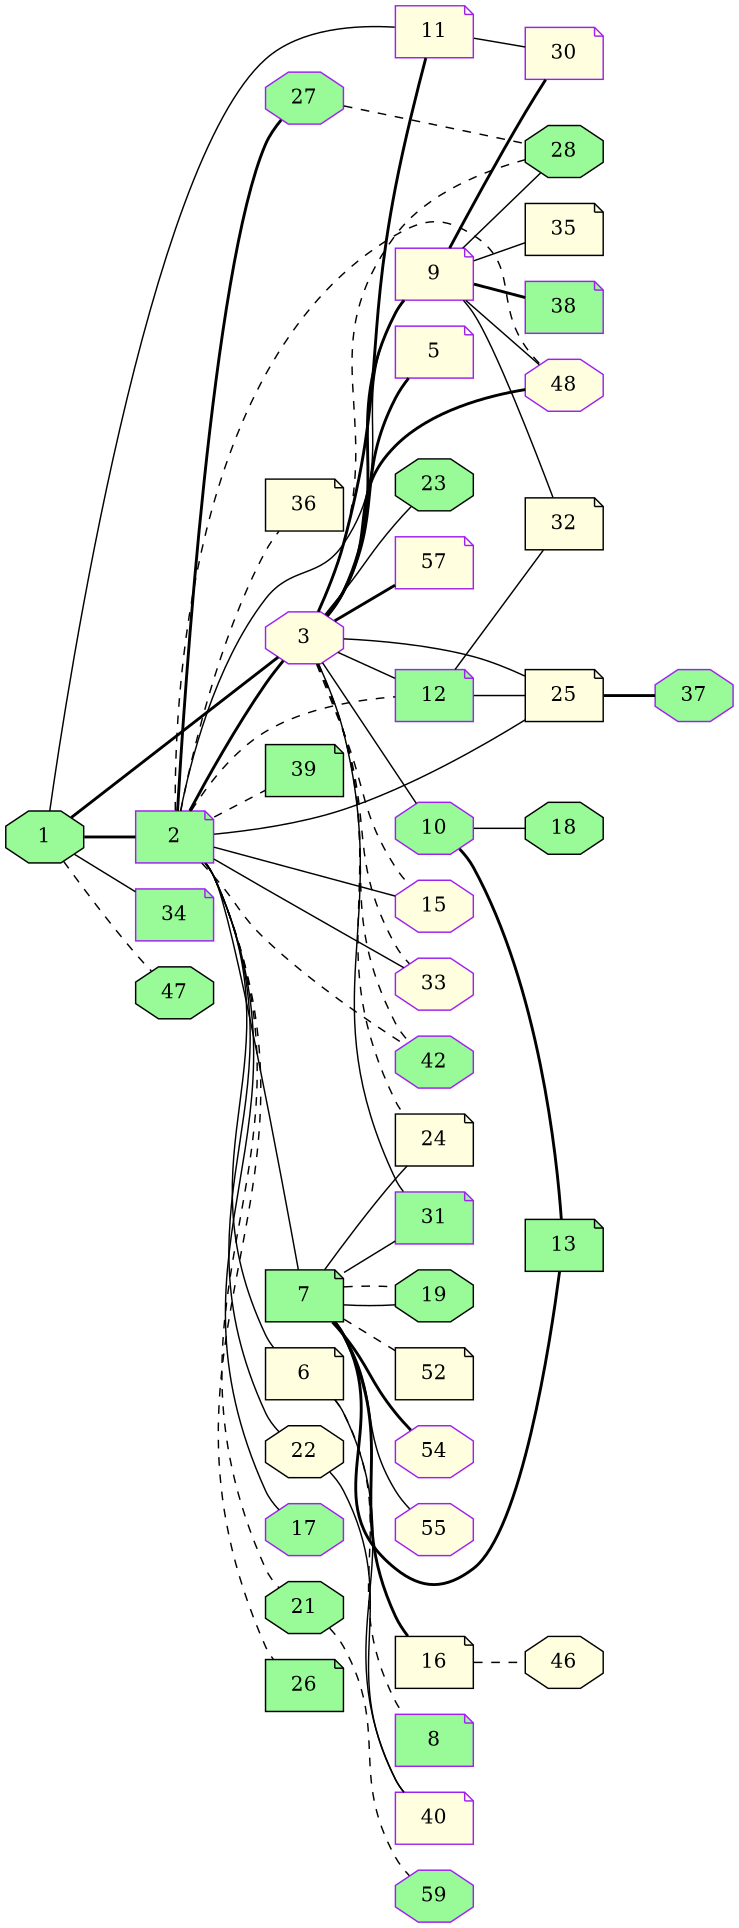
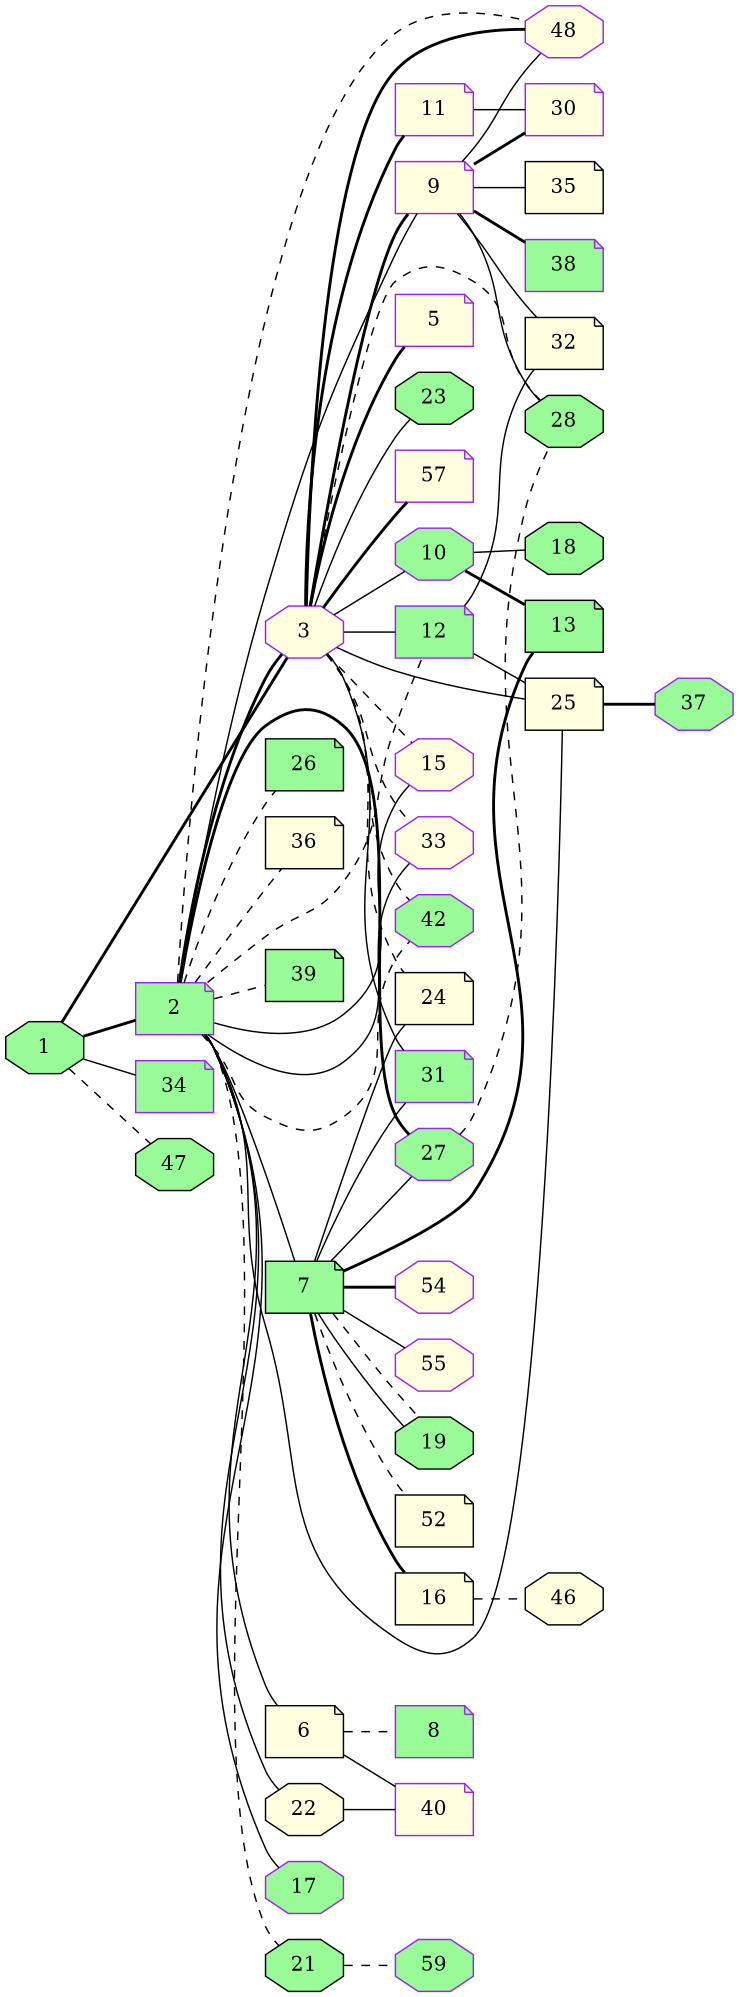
(138, 357) -> none
none -> (371, 1219)
